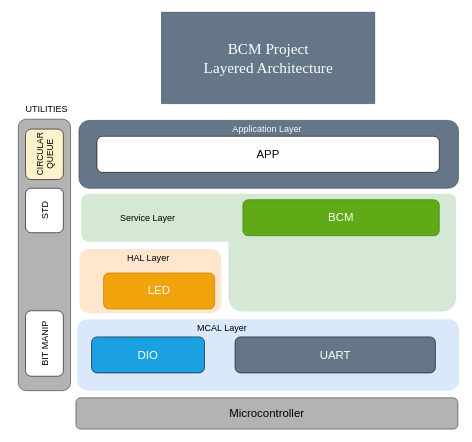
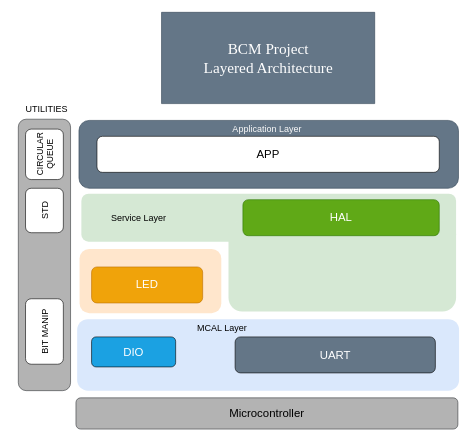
(44, 154) -> (44, 154)
(148, 218) -> (139, 218)
(341, 218) -> (341, 218)
(148, 257) -> none
(159, 291) -> (147, 285)
(44, 343) -> (44, 331)
(148, 355) -> (134, 352)
